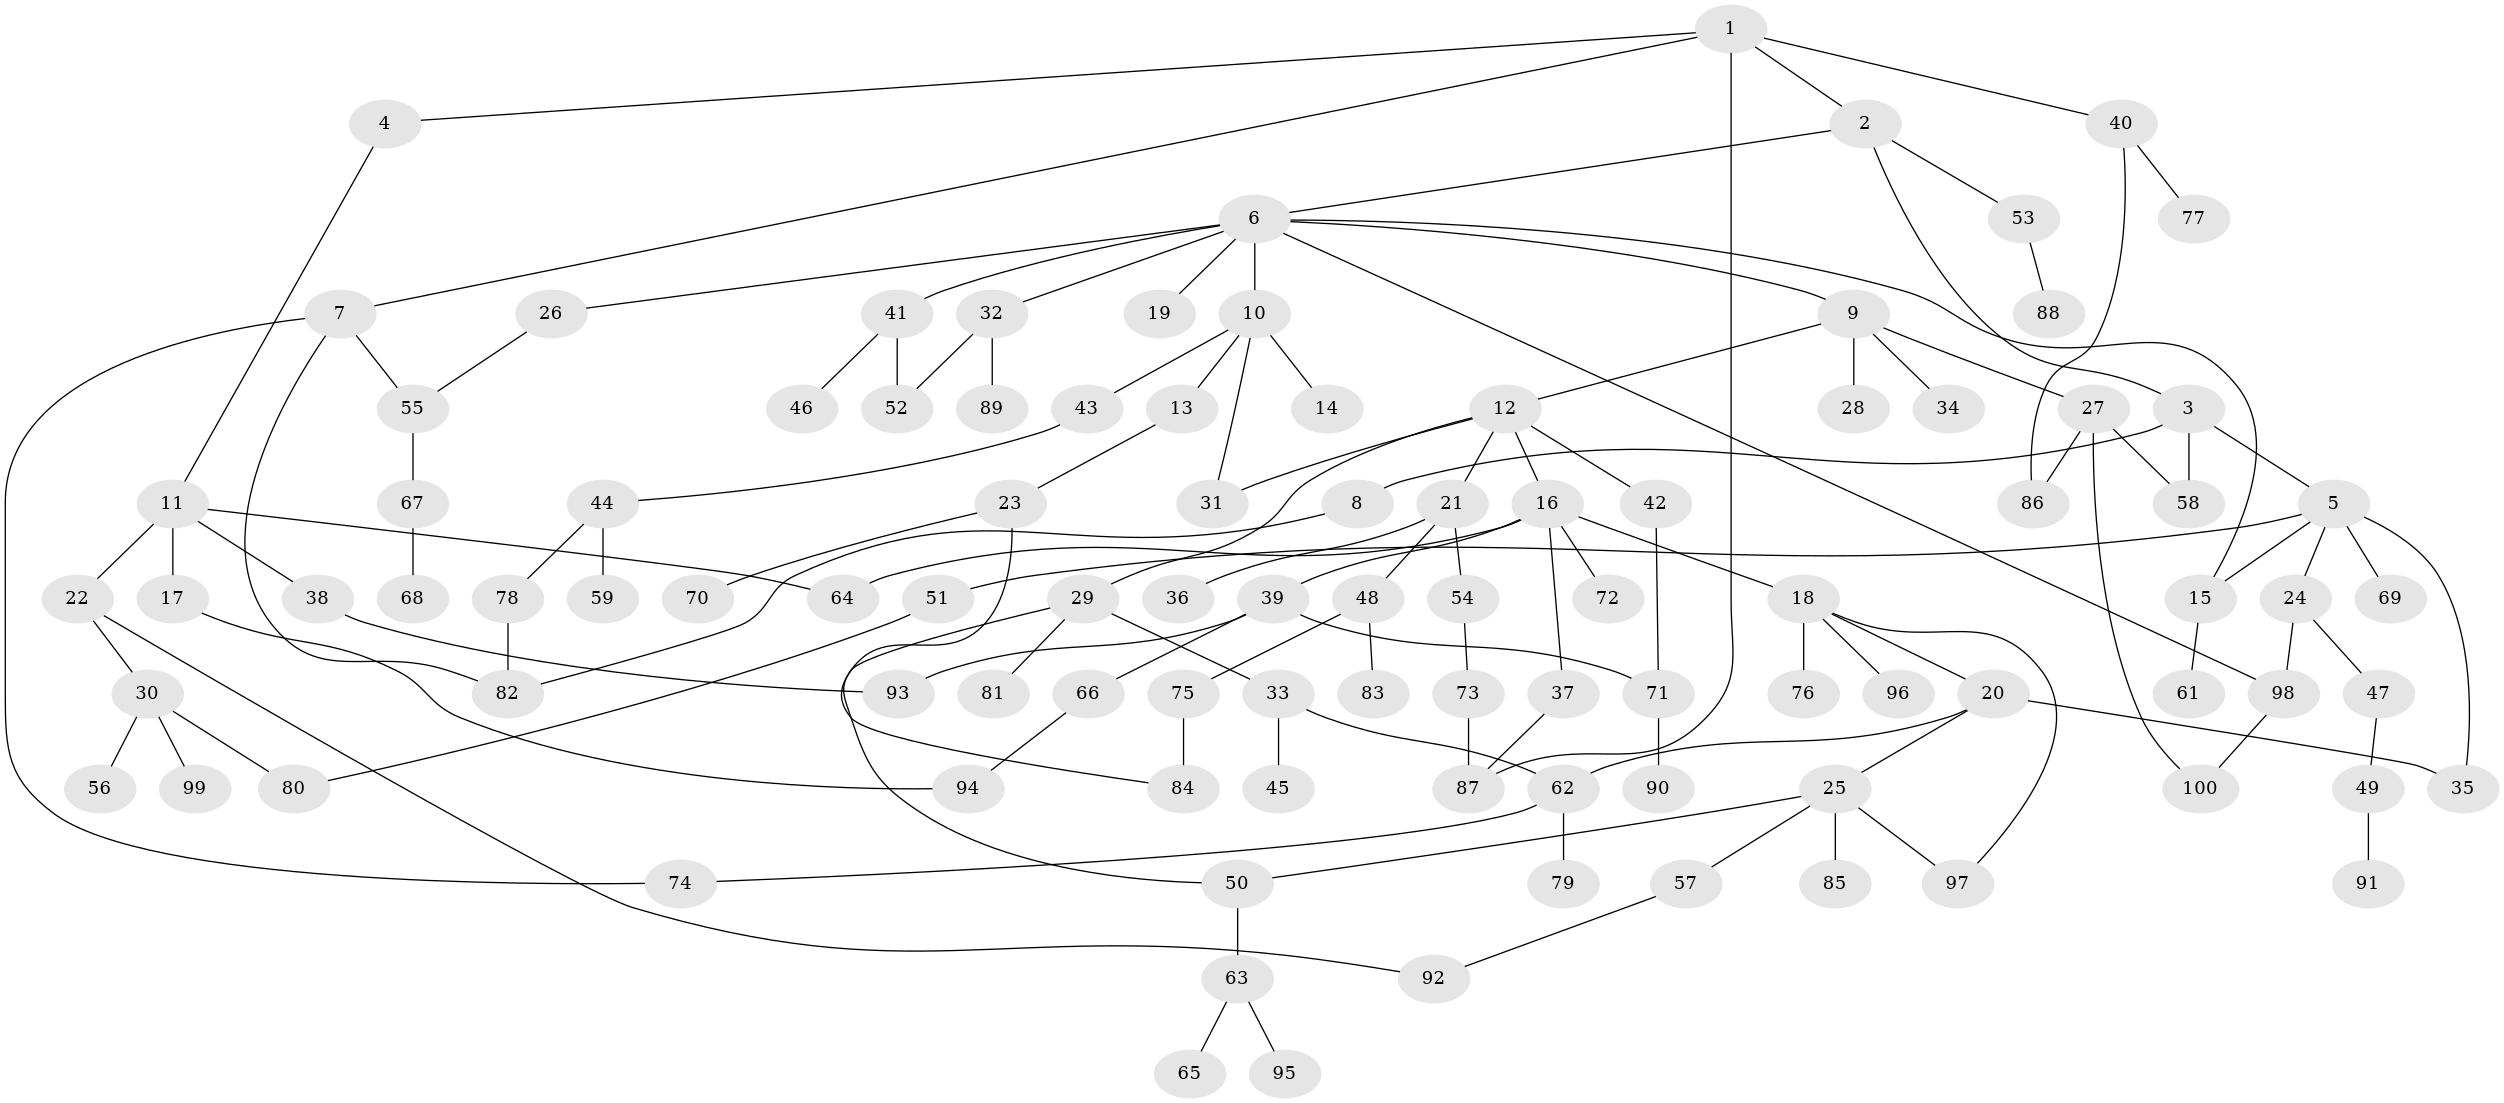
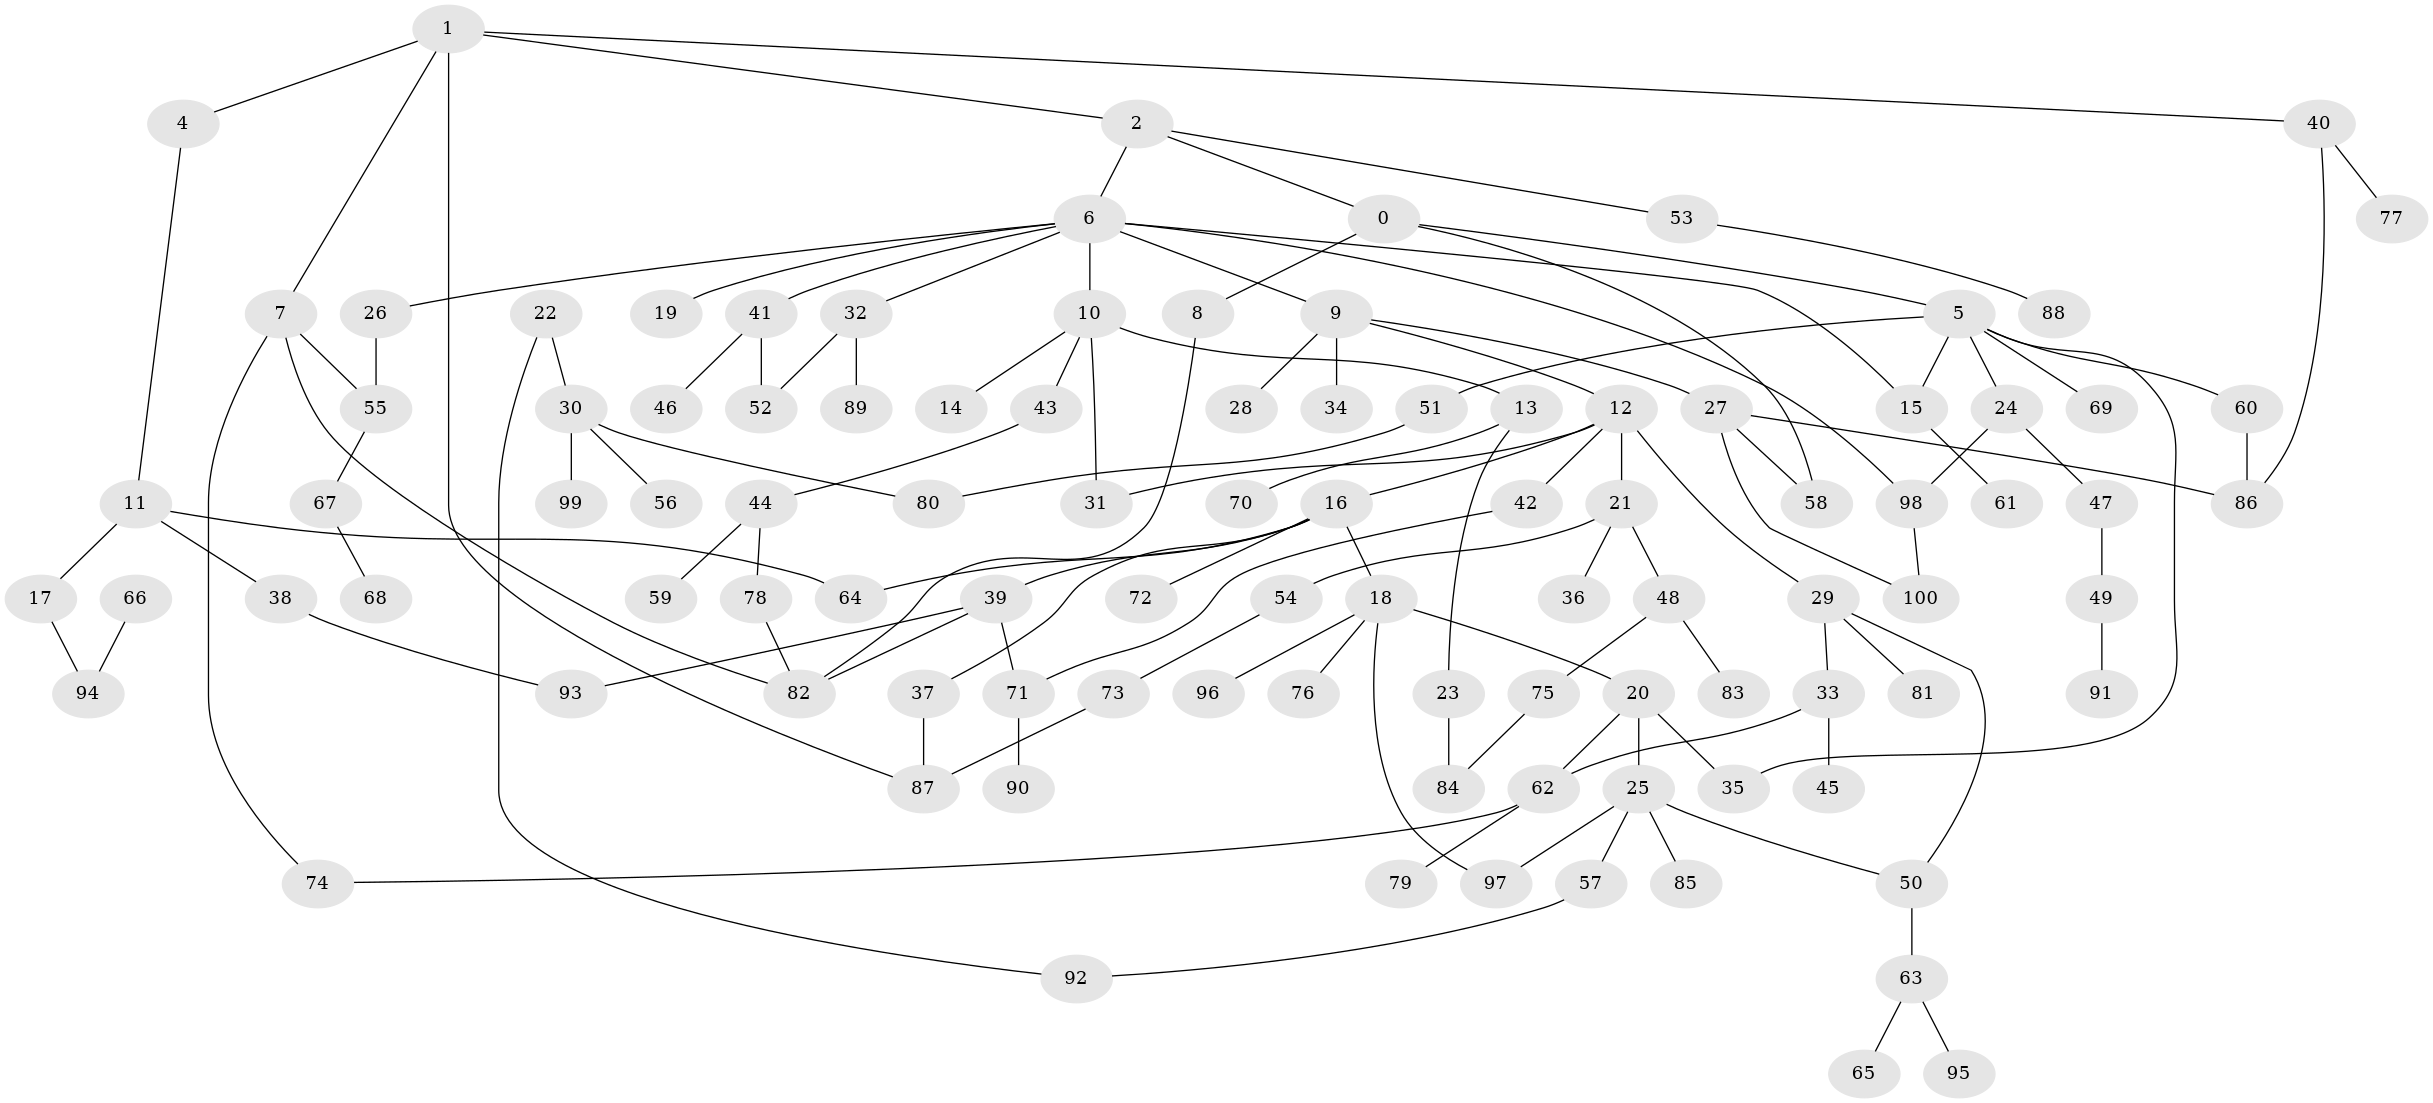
(2189, 409) -> (1384, 219)
none -> (2247, 409)
(851, 545) -> (1396, 454)
(125, 551) -> none
(1191, 642) -> (898, 646)
